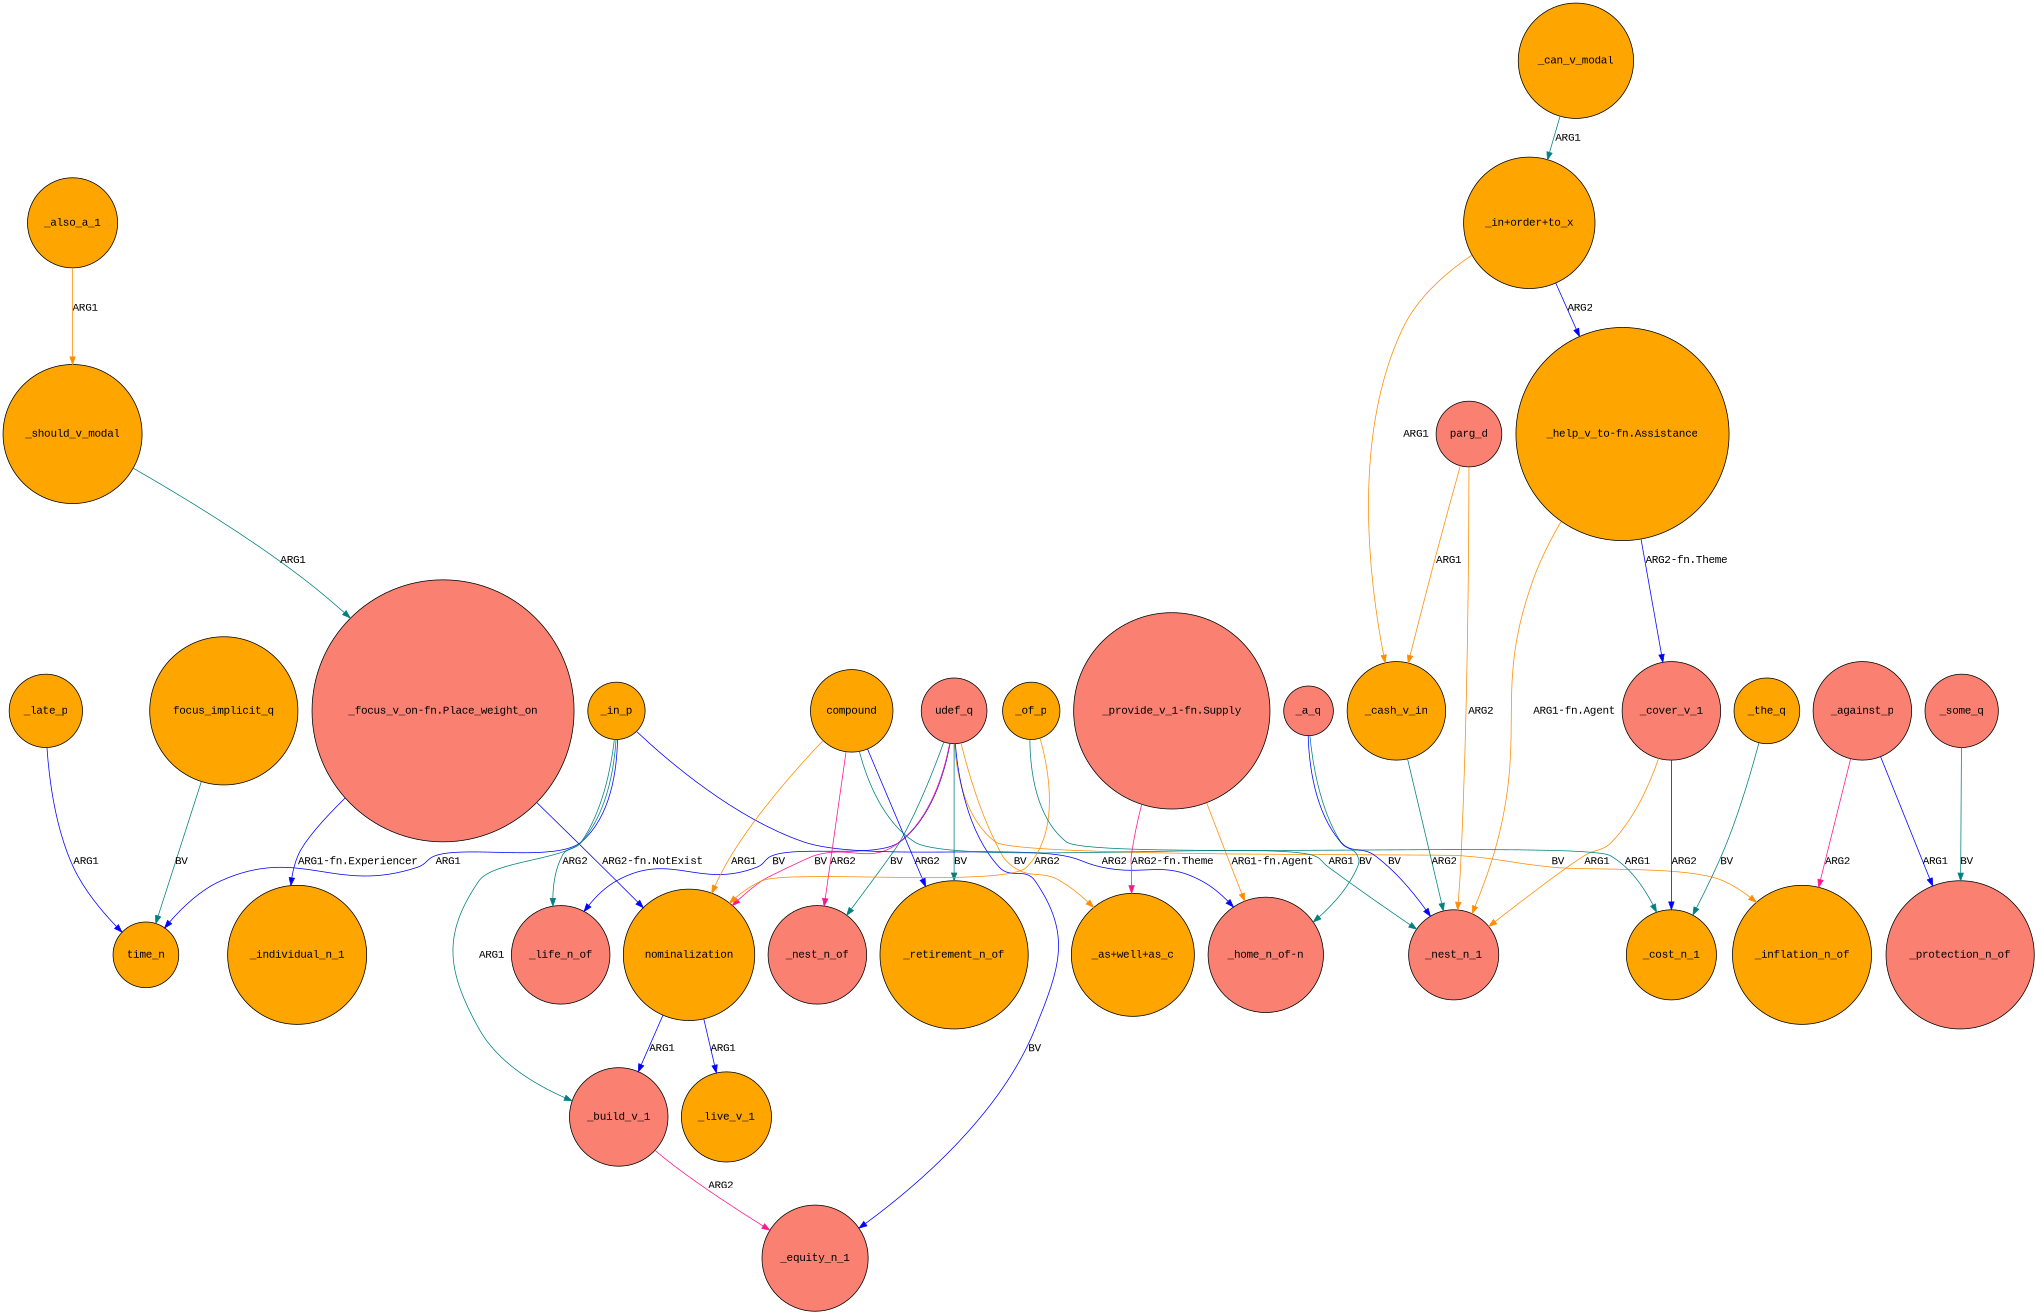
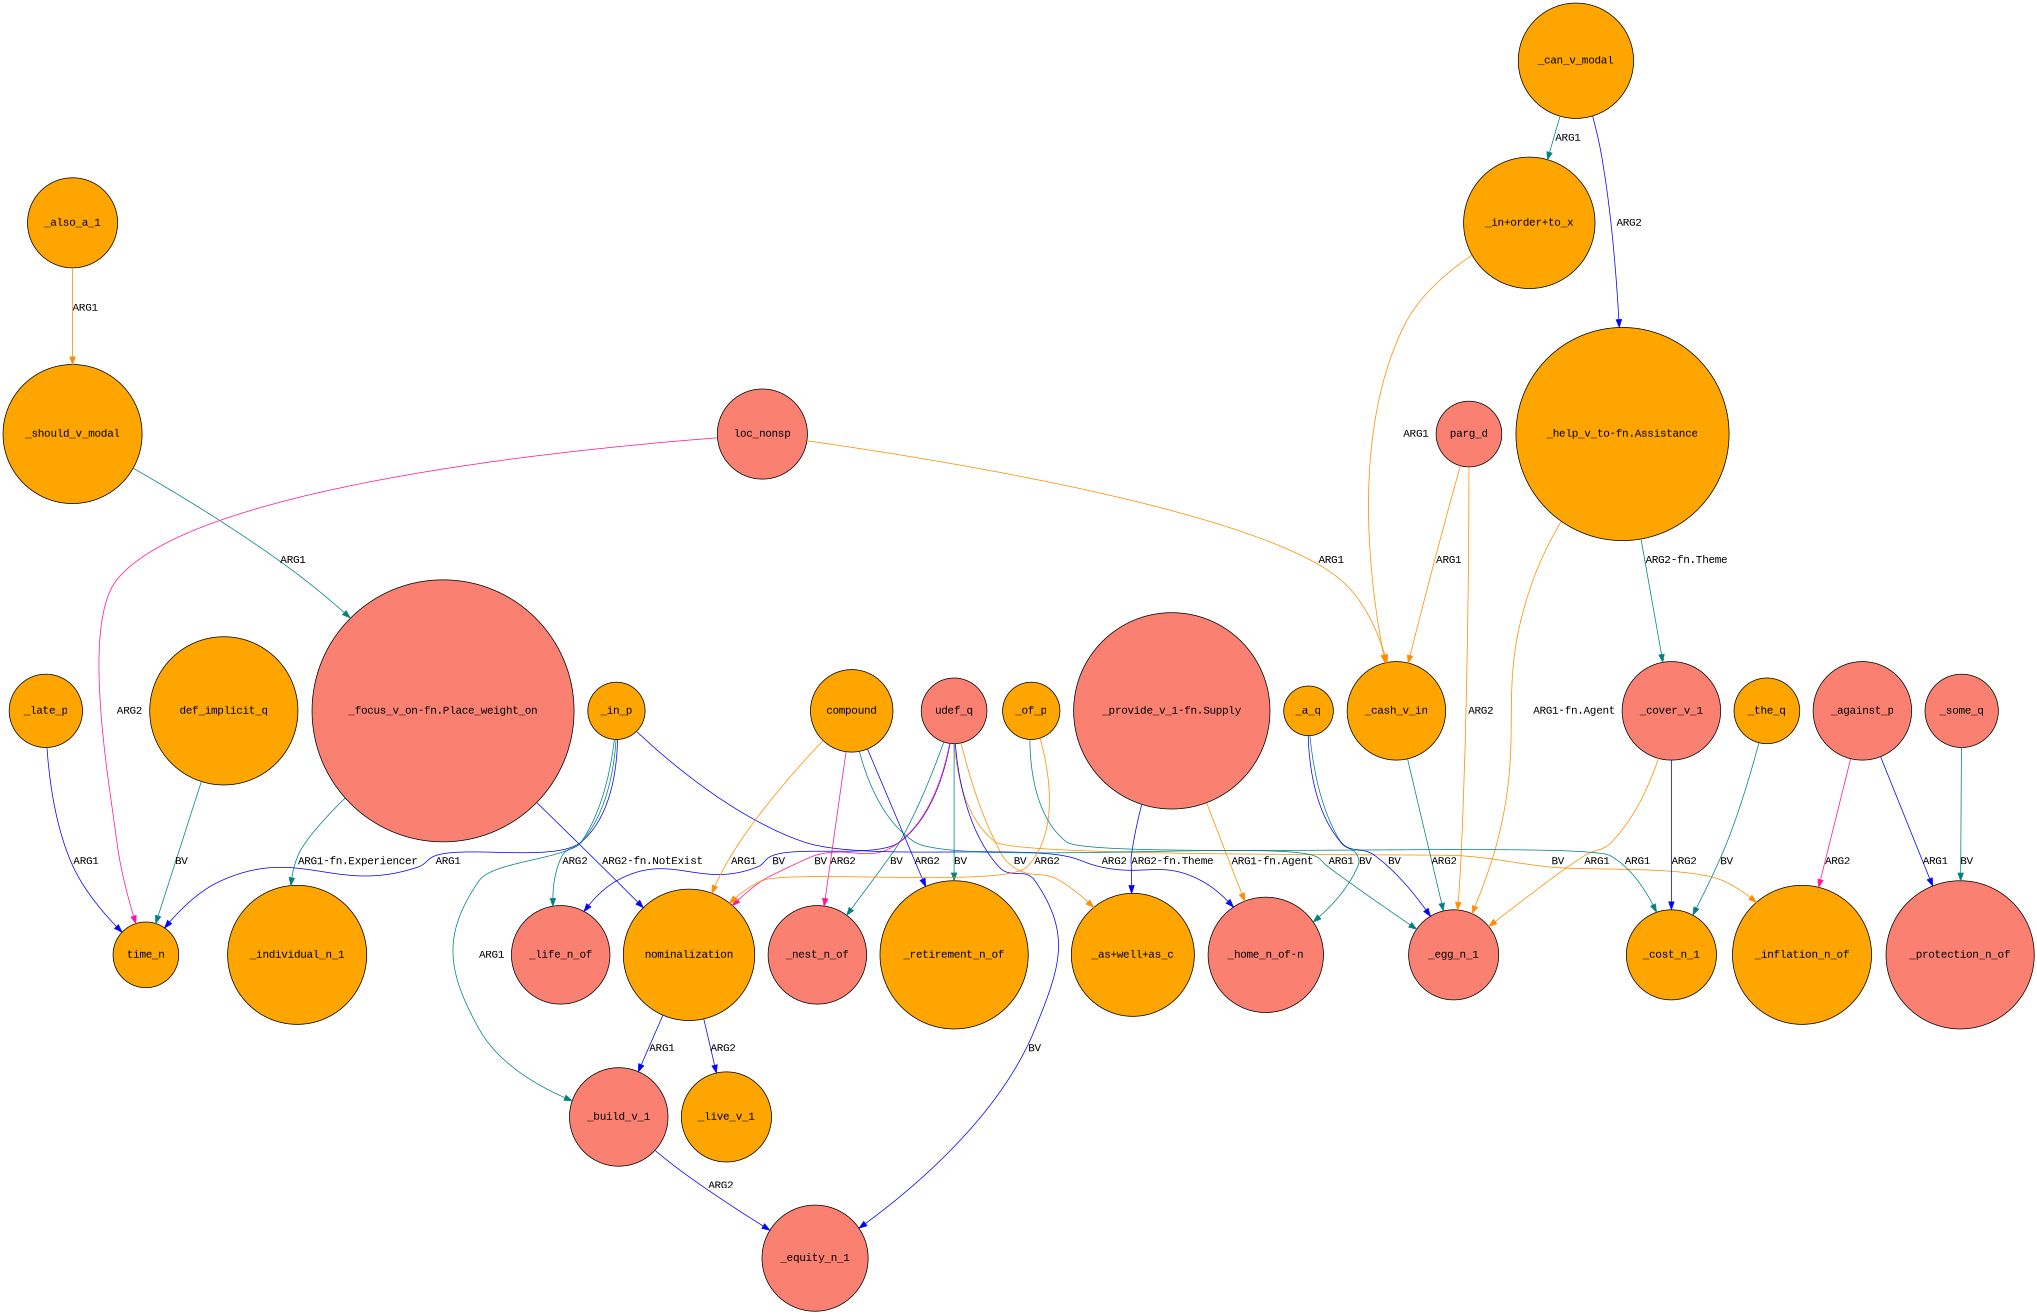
(1566, 306) -> (1610, 217)
none -> (762, 434)
(1651, 597) -> (1651, 597)
(224, 711) -> (224, 711)
(1309, 711) -> (1309, 711)
(312, 834) -> (312, 834)
(1133, 843) -> (1133, 843)
(1454, 955) -> (1454, 955)
(723, 1048) -> (723, 1048)
(708, 1190) -> (708, 1190)
